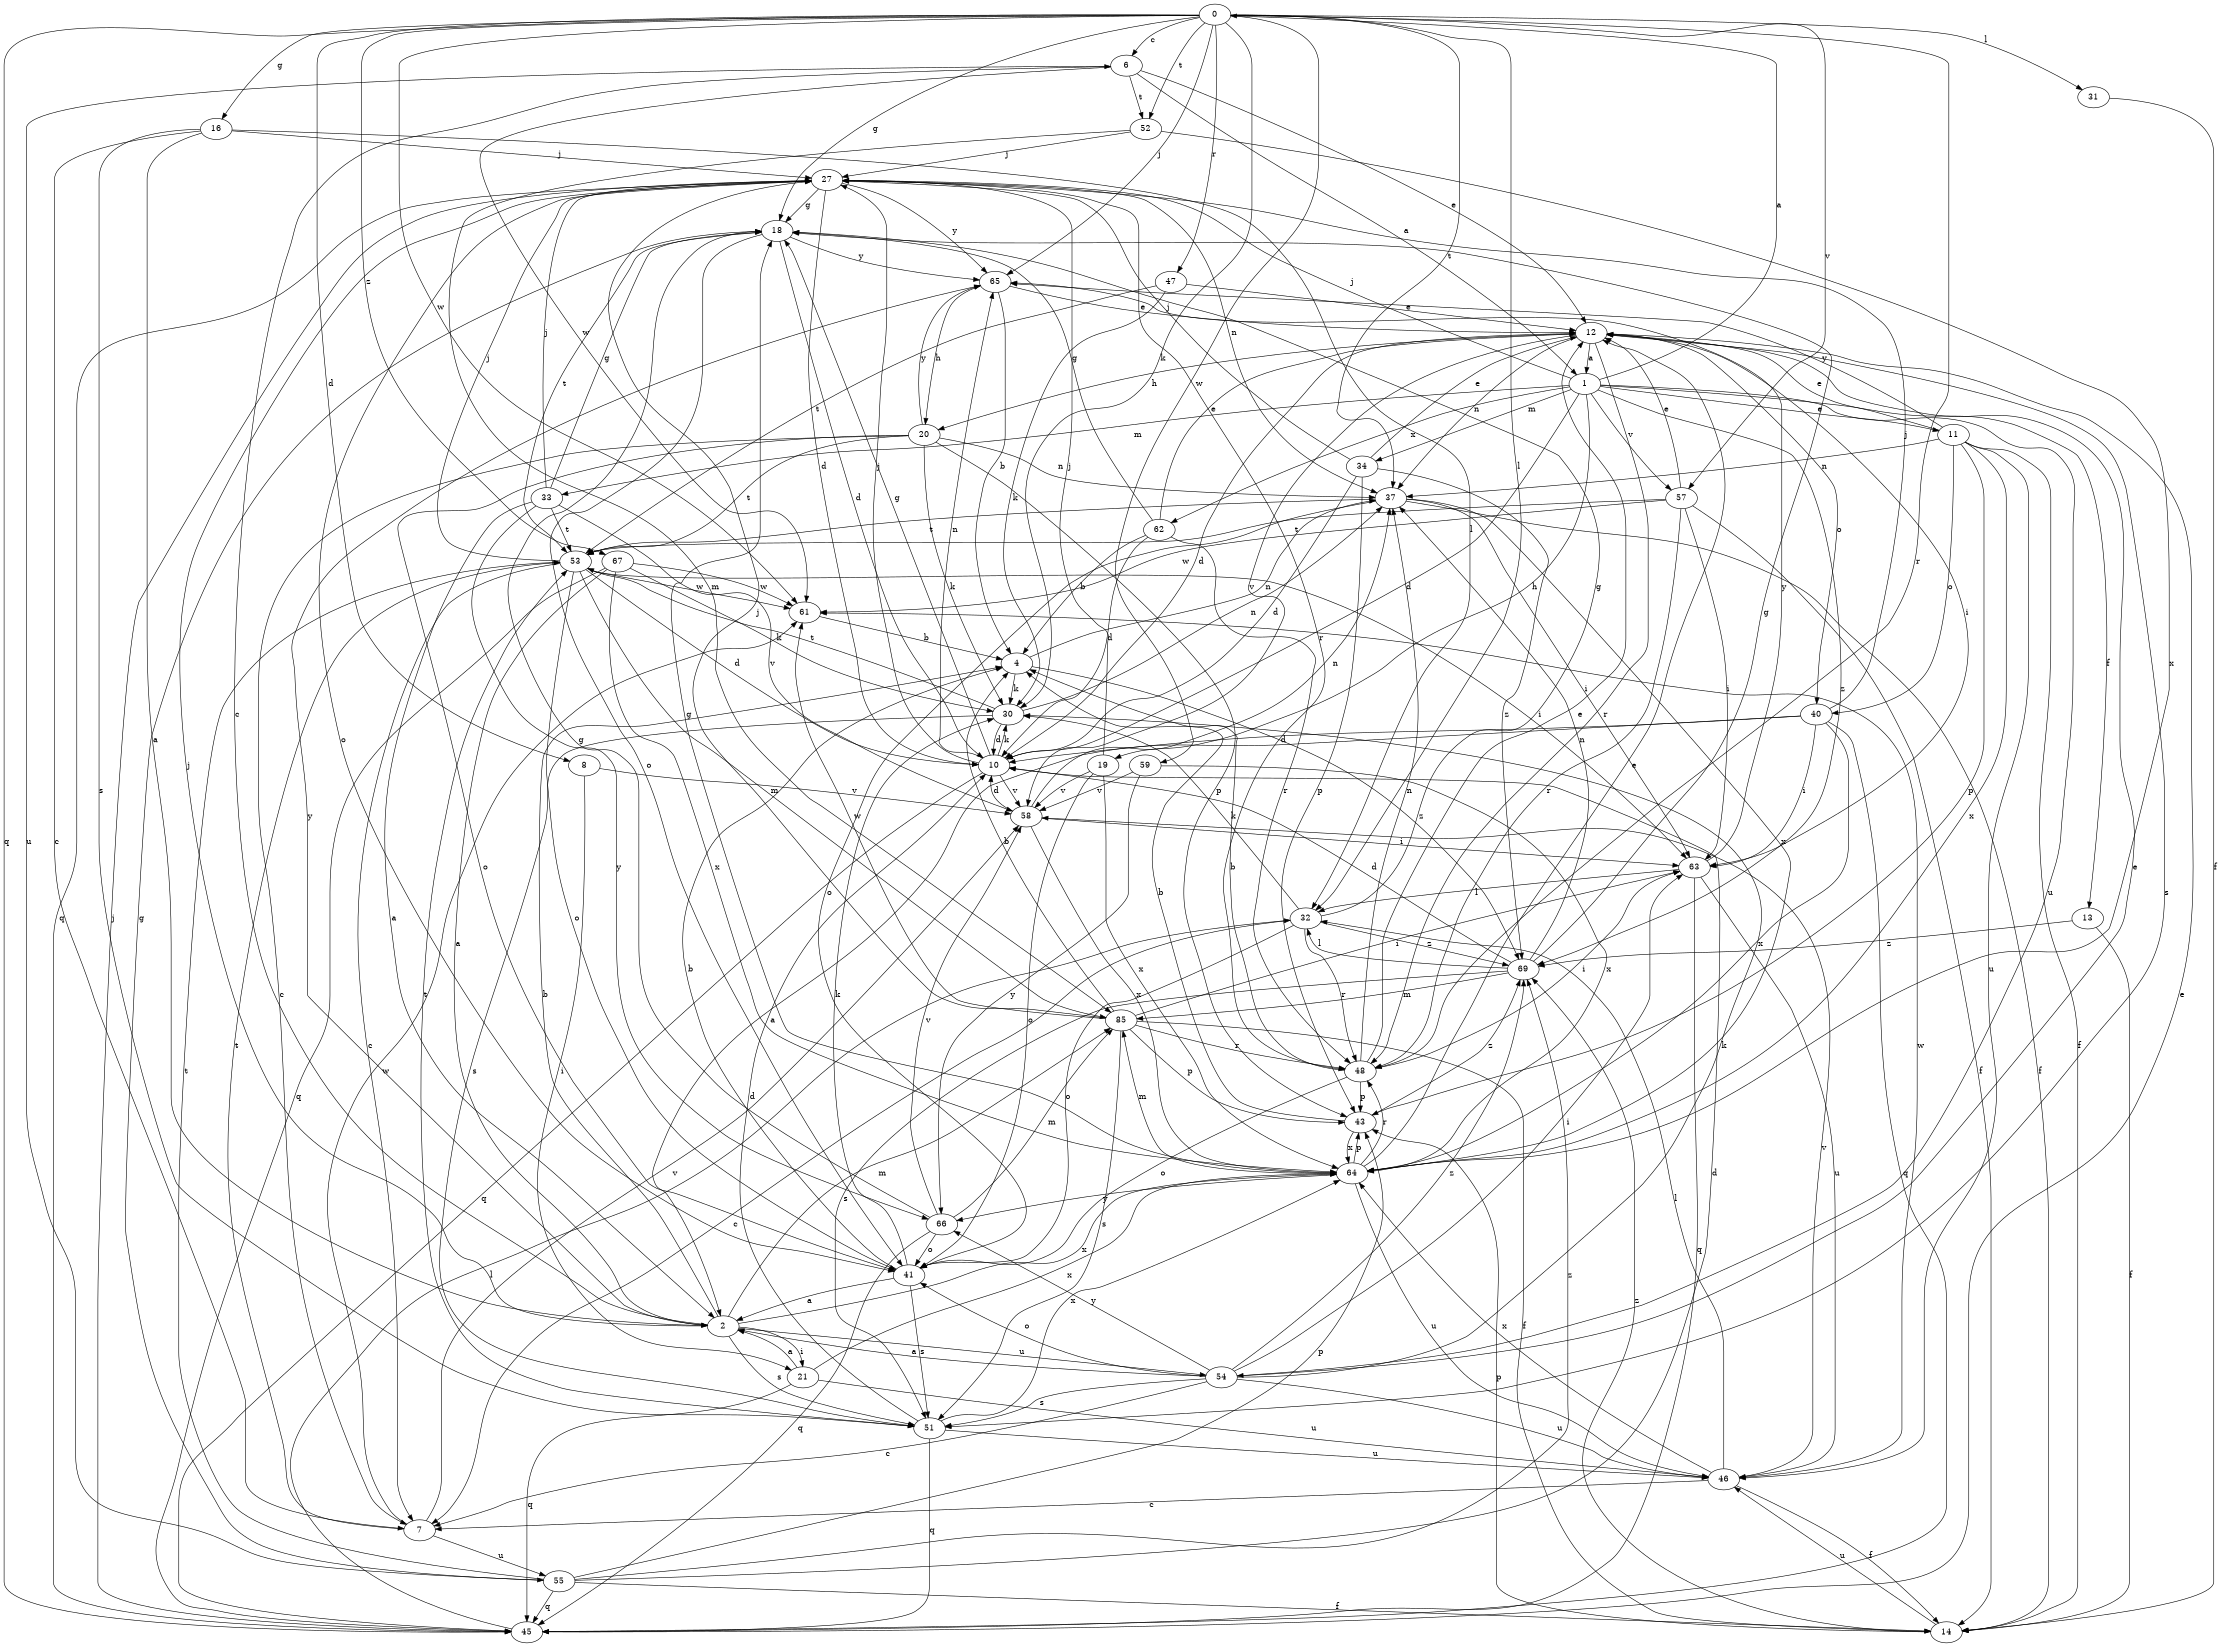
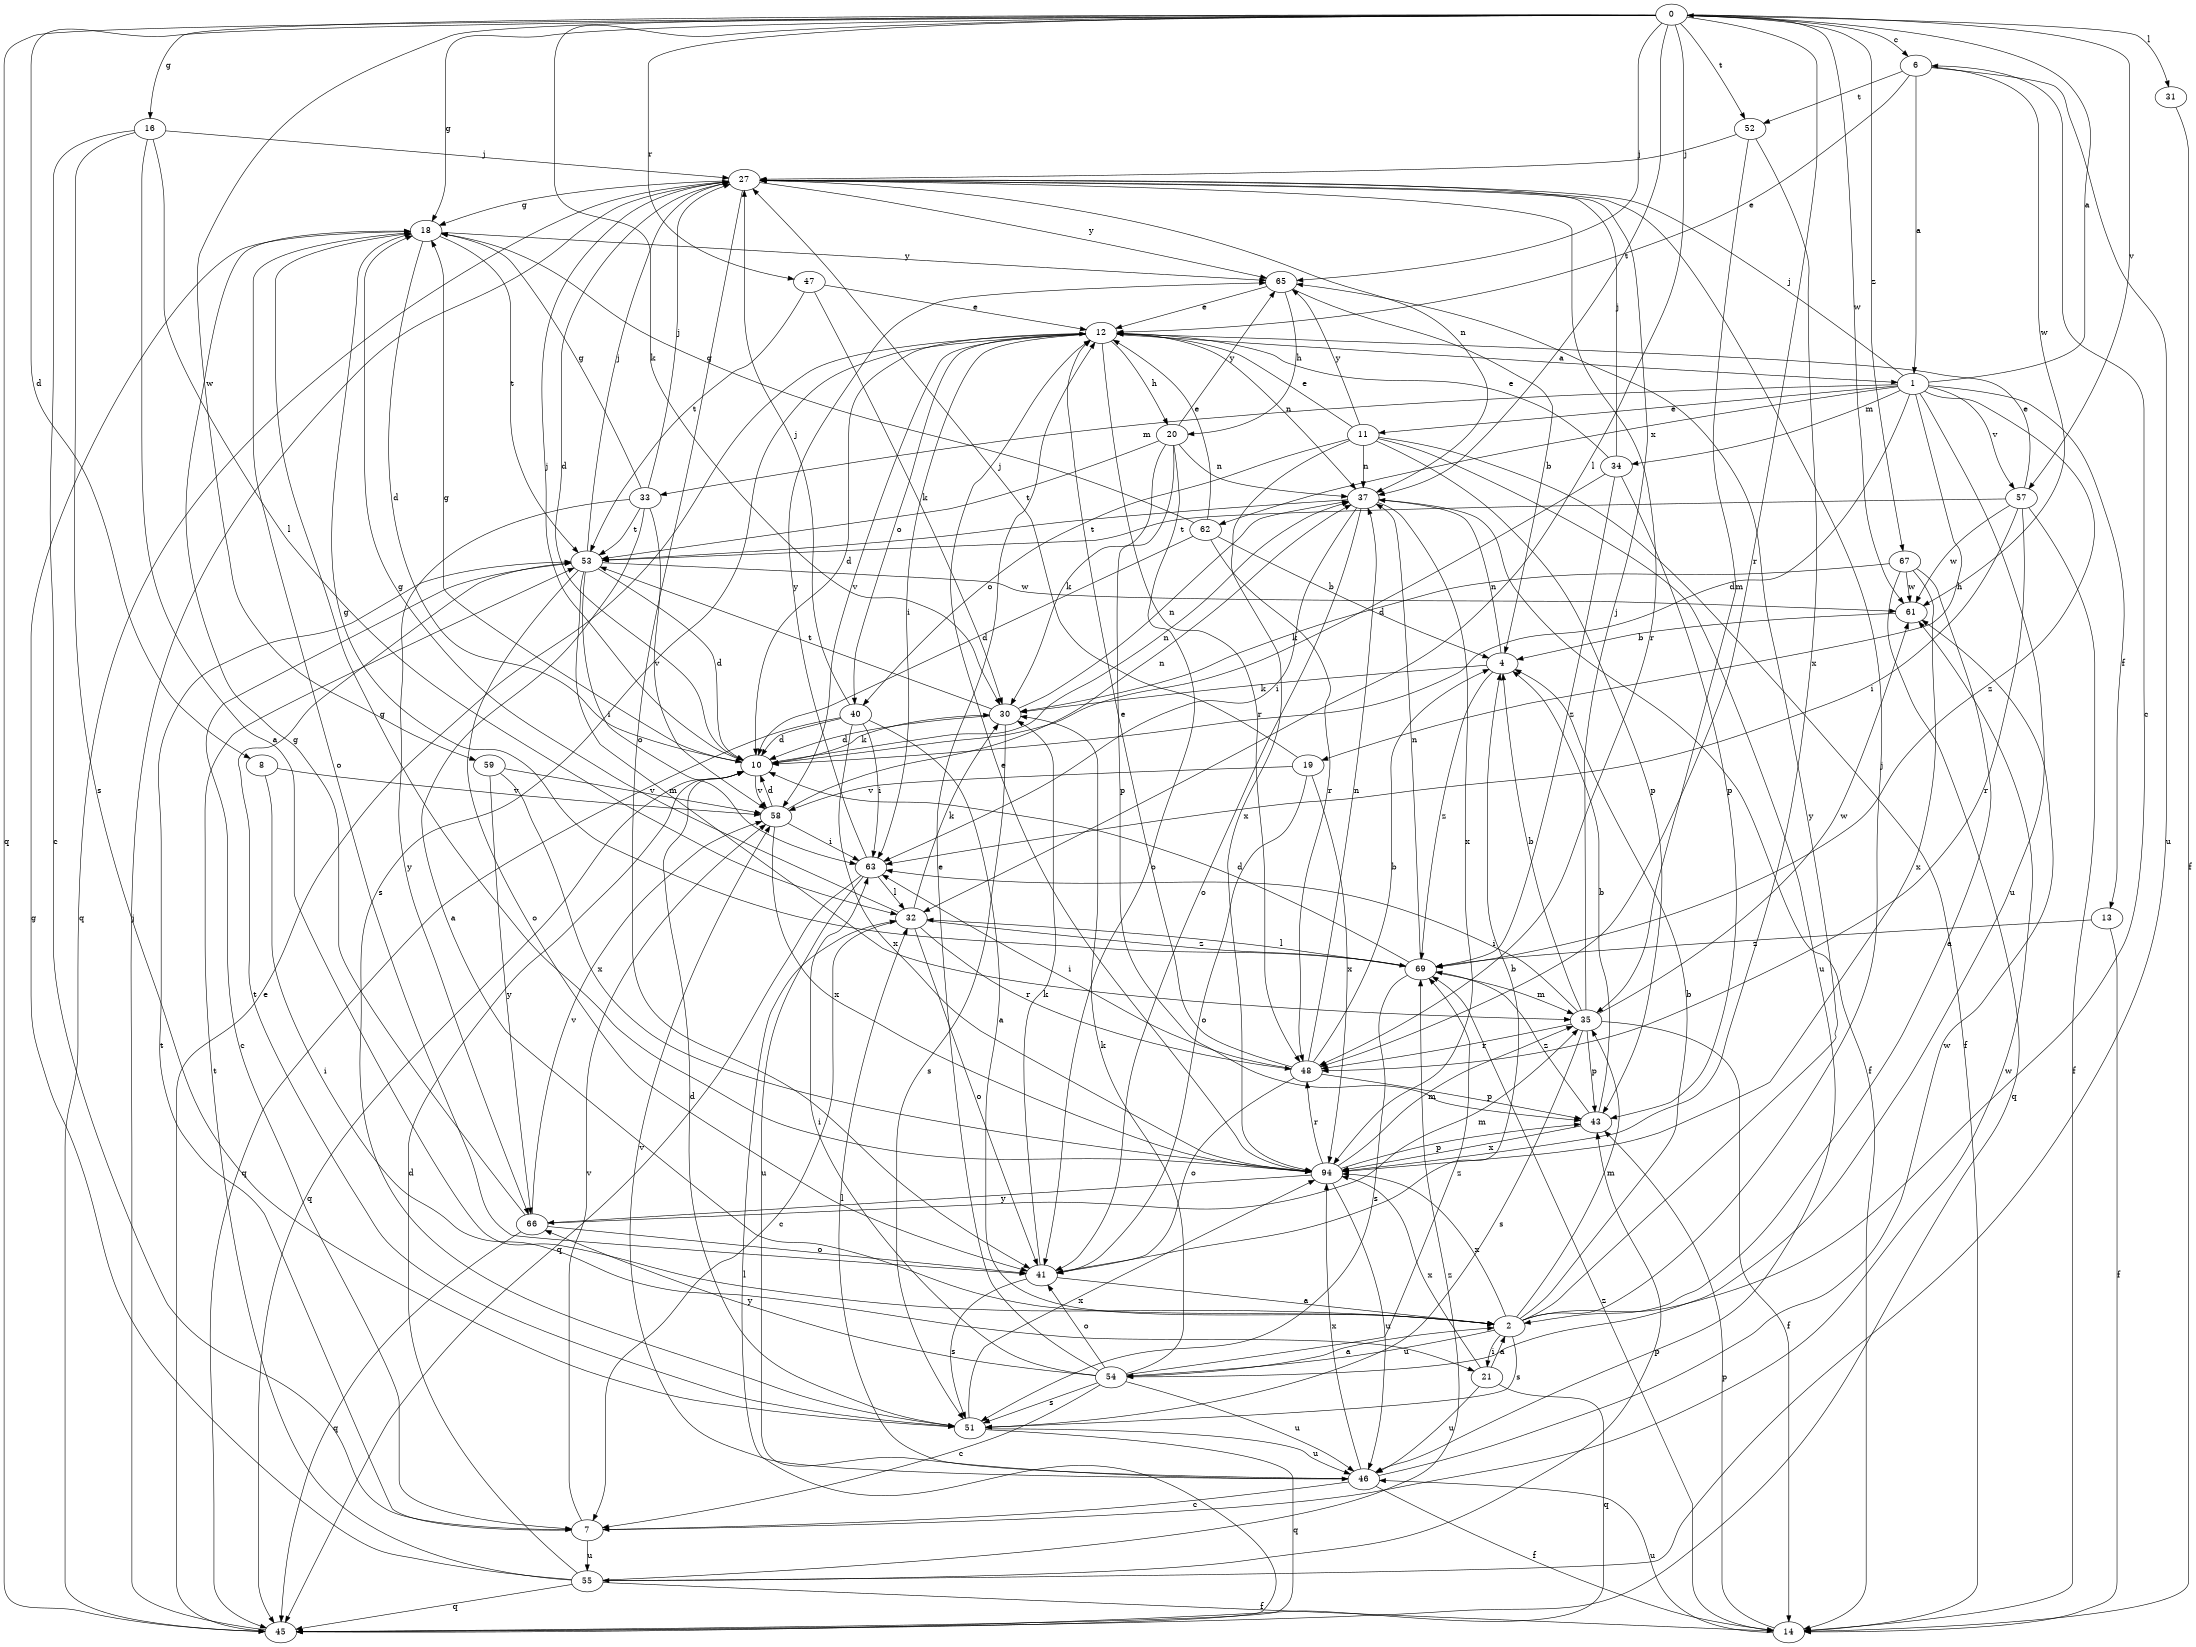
(948, 555) -> (1080, 687)
(258, 734) -> none
(1121, 1020) -> (1586, 1020)
(1352, 1173) -> (1327, 1173)
